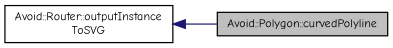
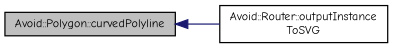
(201, 24) -> (204, 24)
